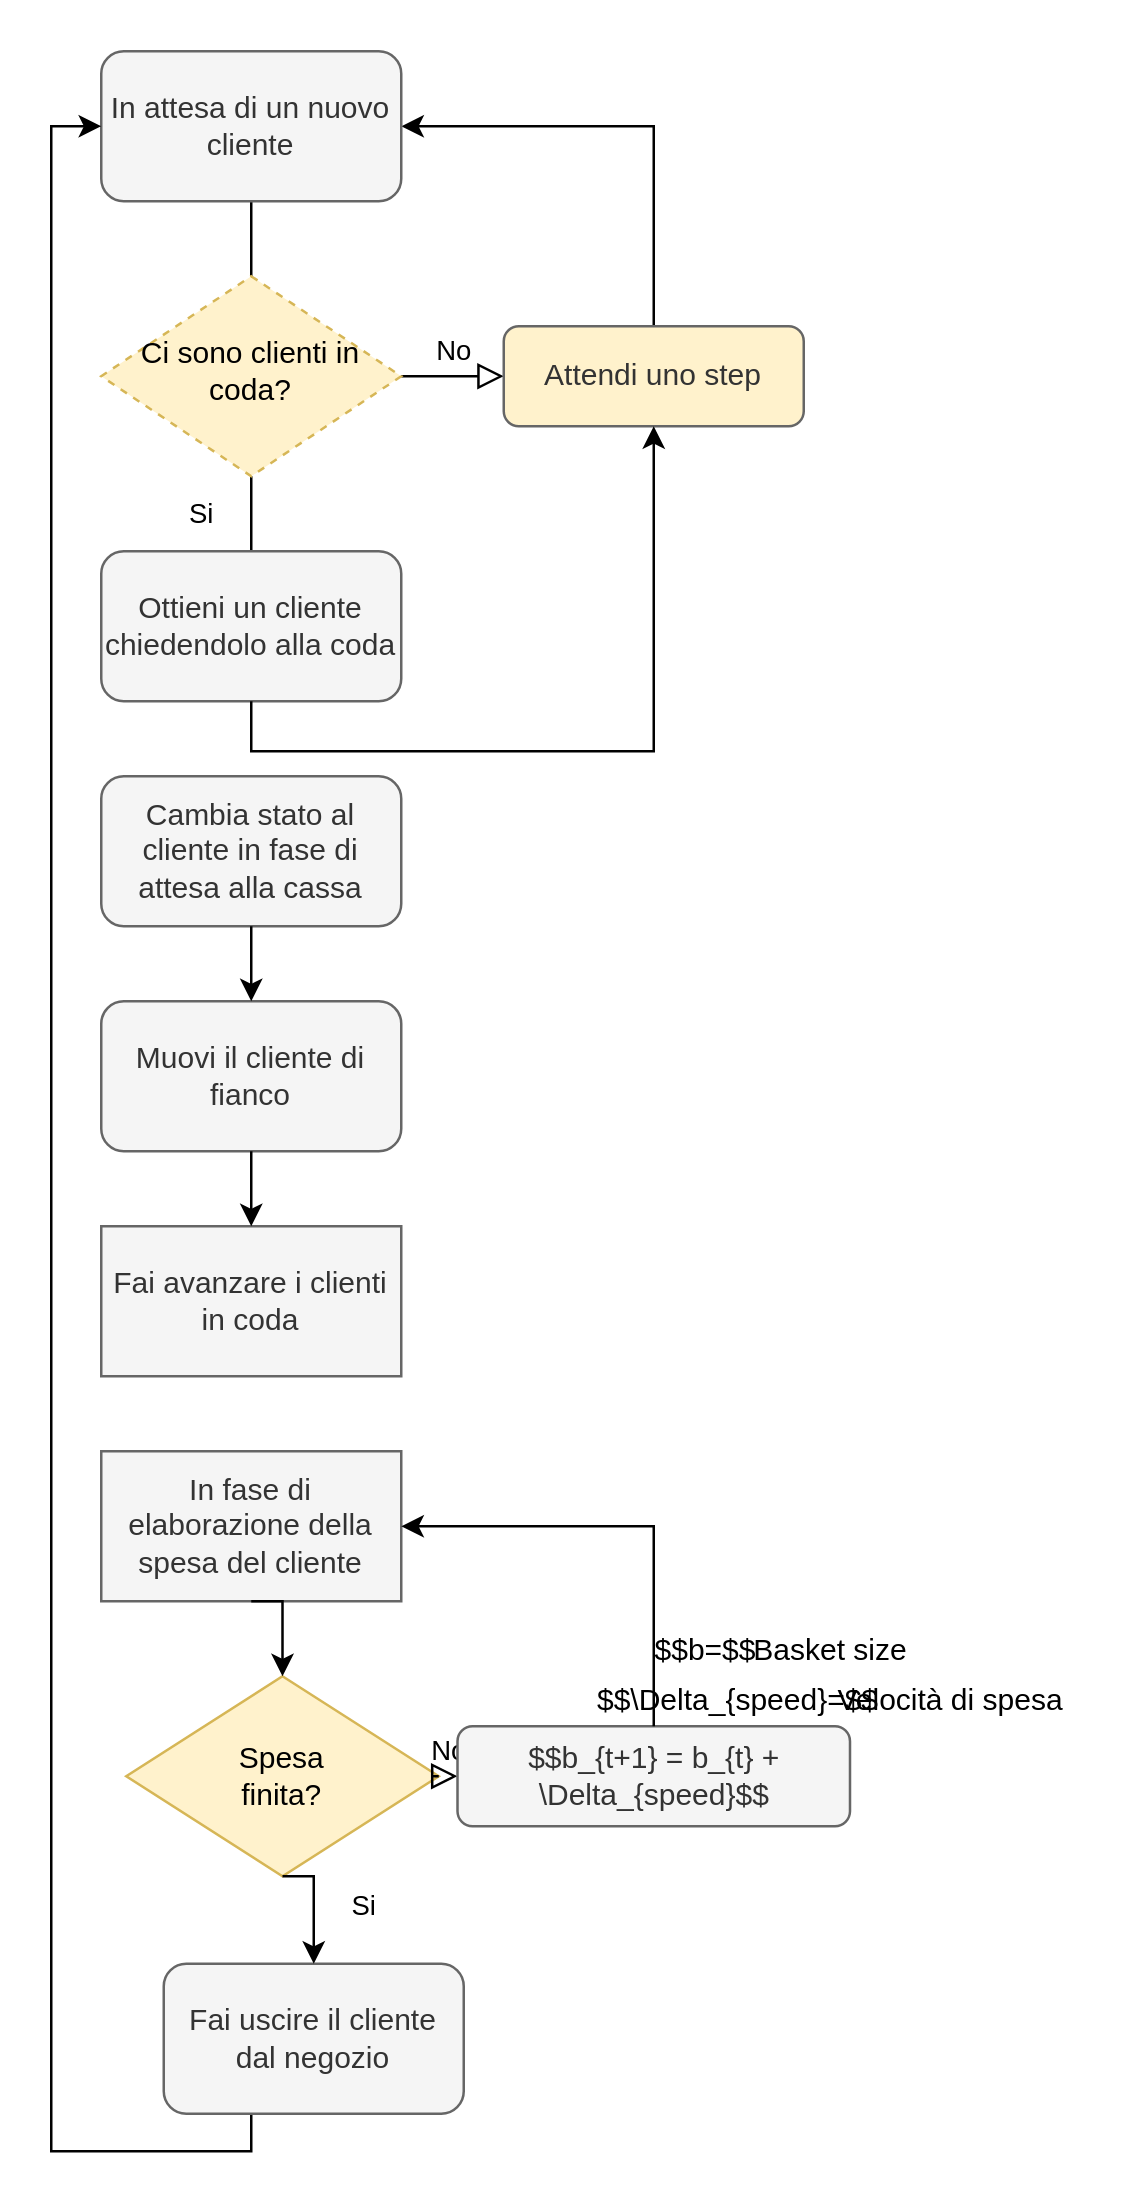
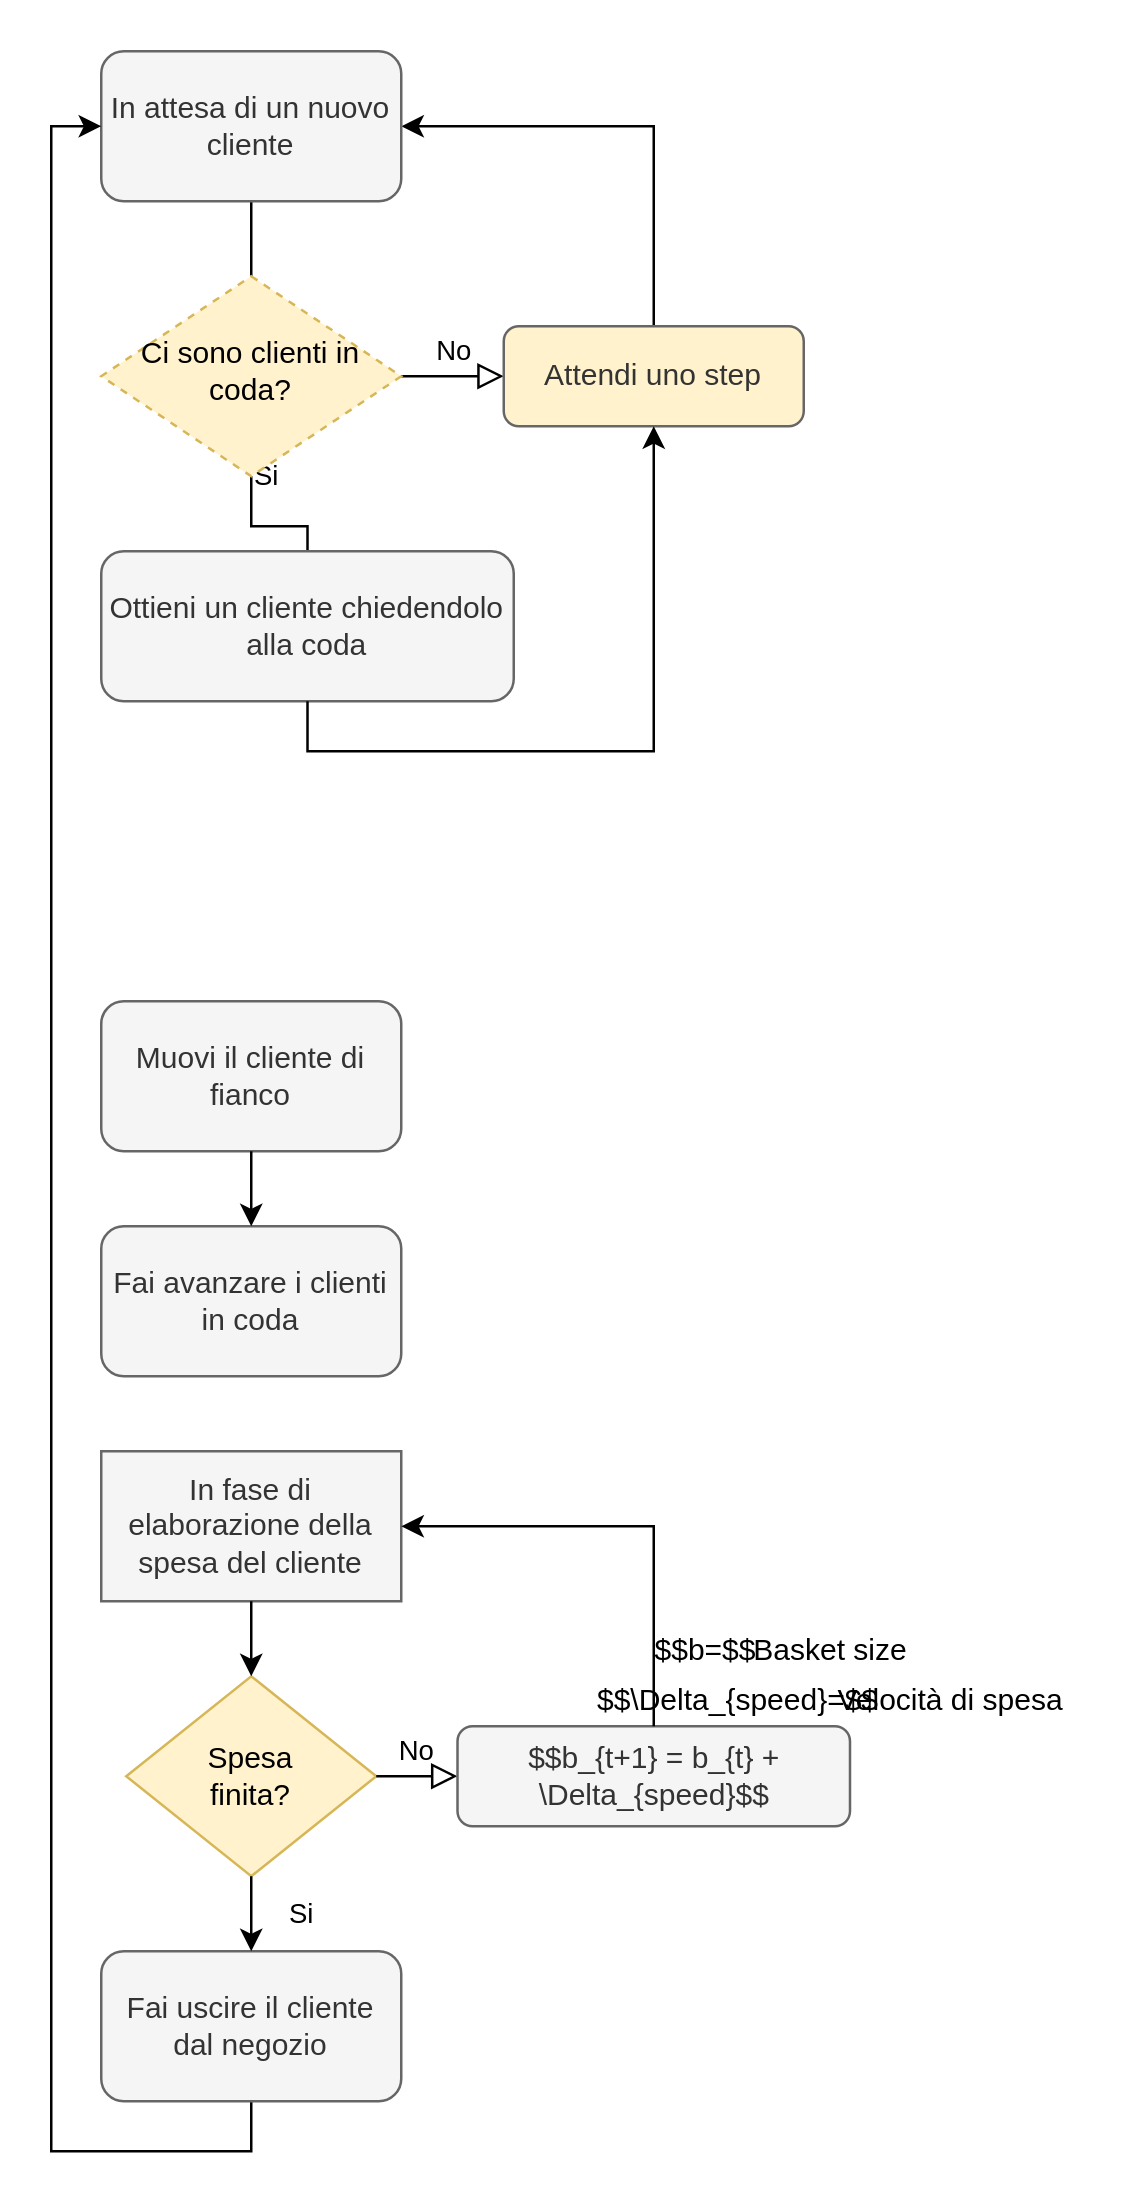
(251, 626) -> (308, 626)
(251, 851) -> none
(251, 955) -> none
(251, 1301) -> (251, 1301)
(283, 1776) -> (251, 1776)
(314, 2039) -> (251, 2026)
